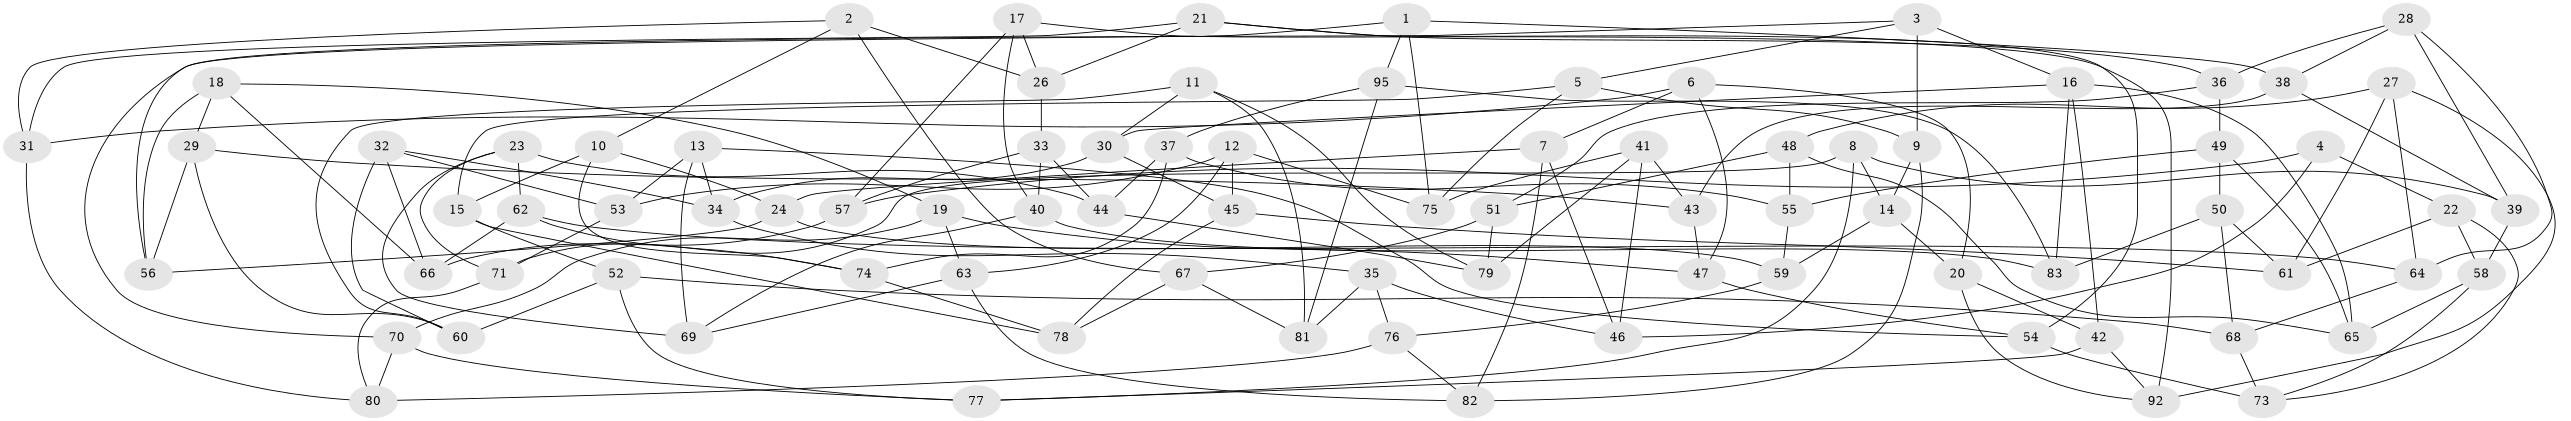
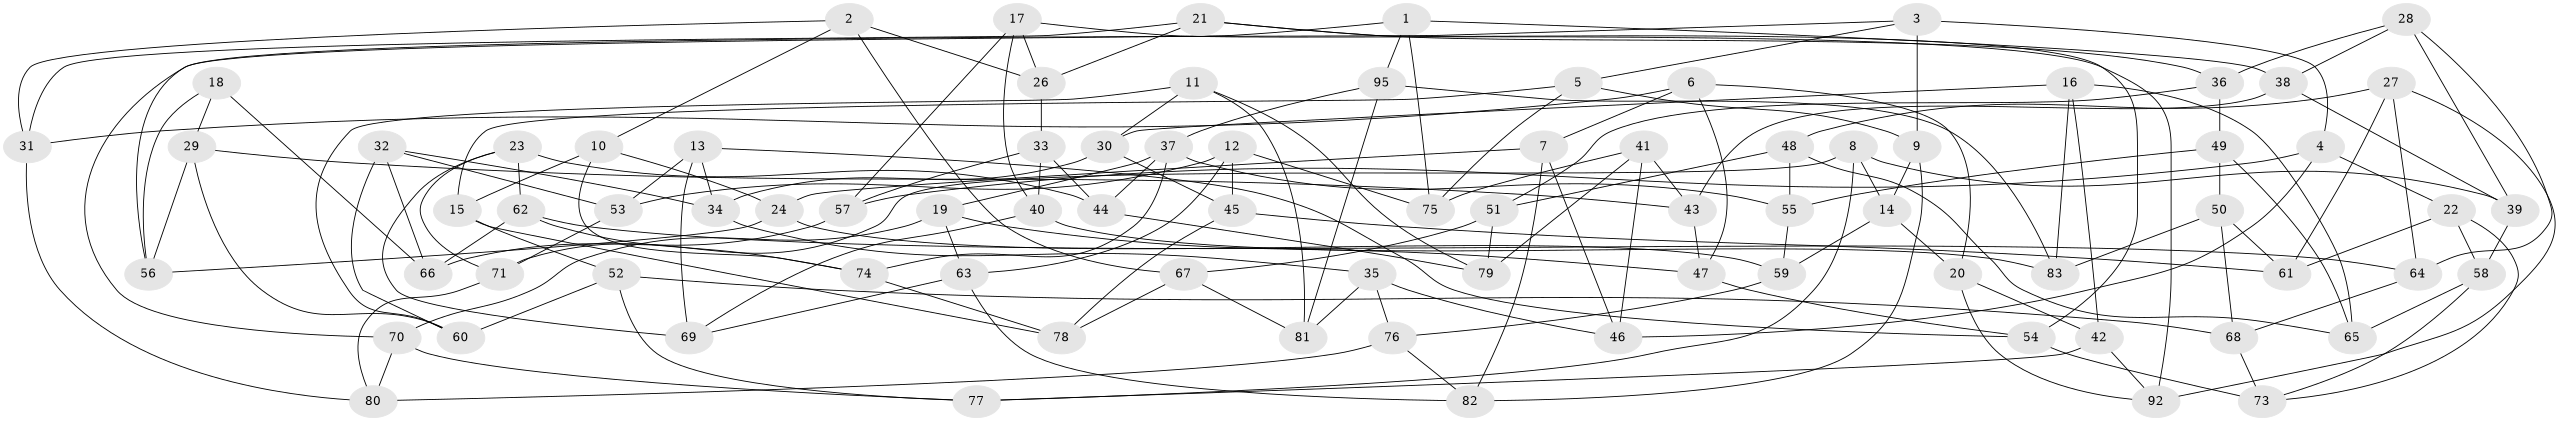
(2008, 57) -> (2163, 37)
(571, 104) -> (1057, 182)
